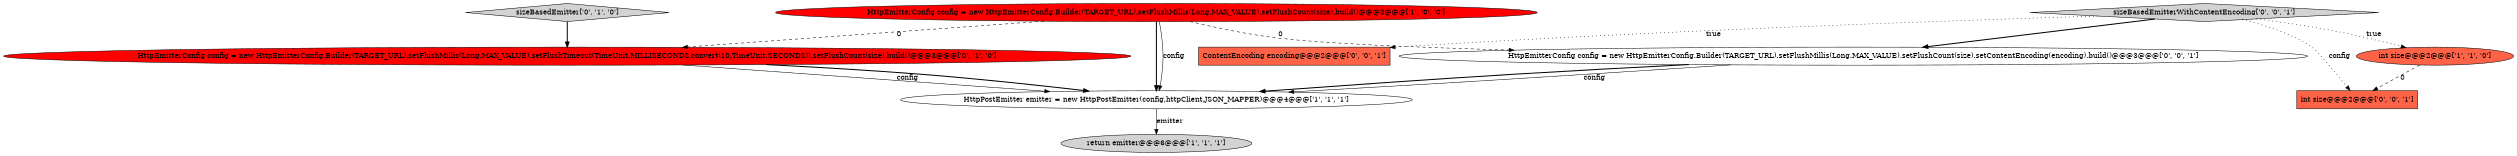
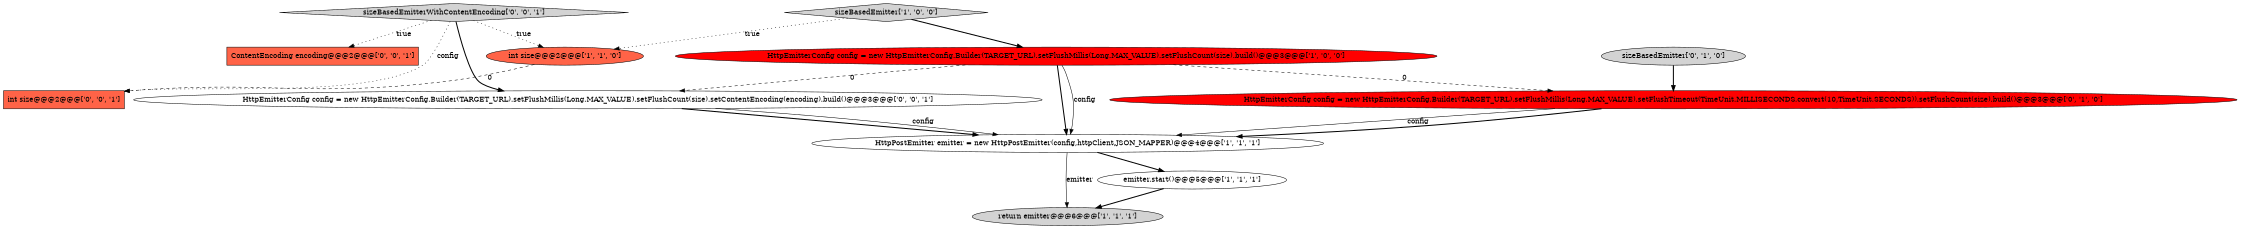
(567, 13) -> (1673, 56)
none -> (886, 13)
none -> (1192, 180)
